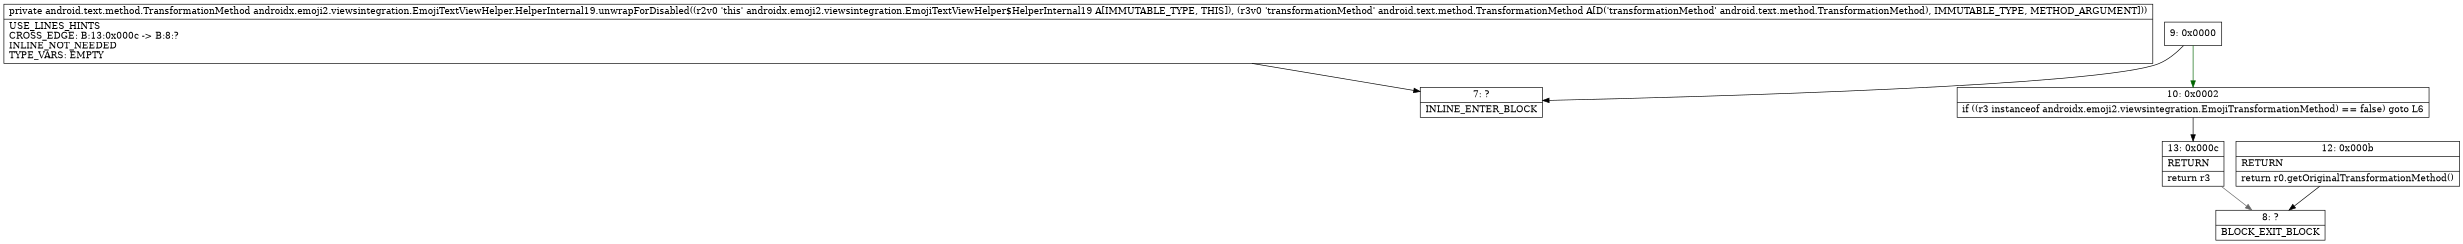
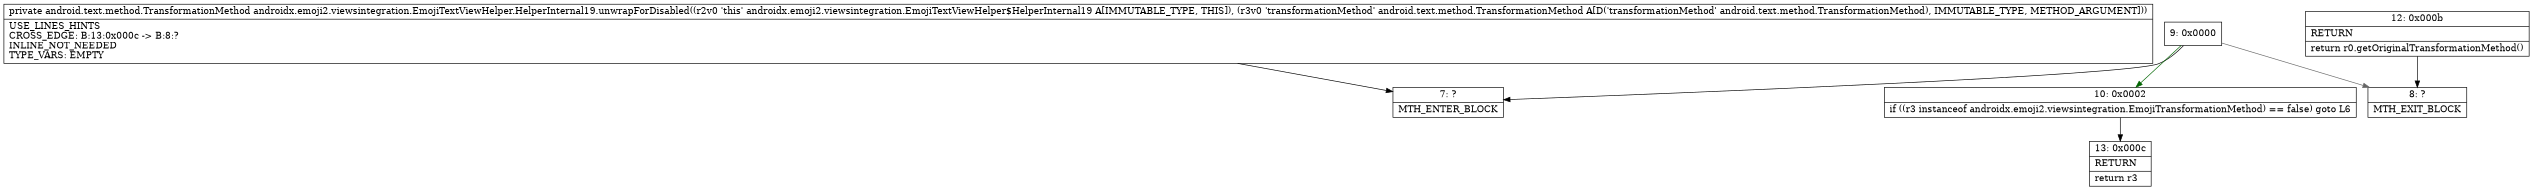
(1481, 110) -> (1448, 110)
(2234, 196) -> (2292, 64)
(2270, 232) -> (2417, 110)
